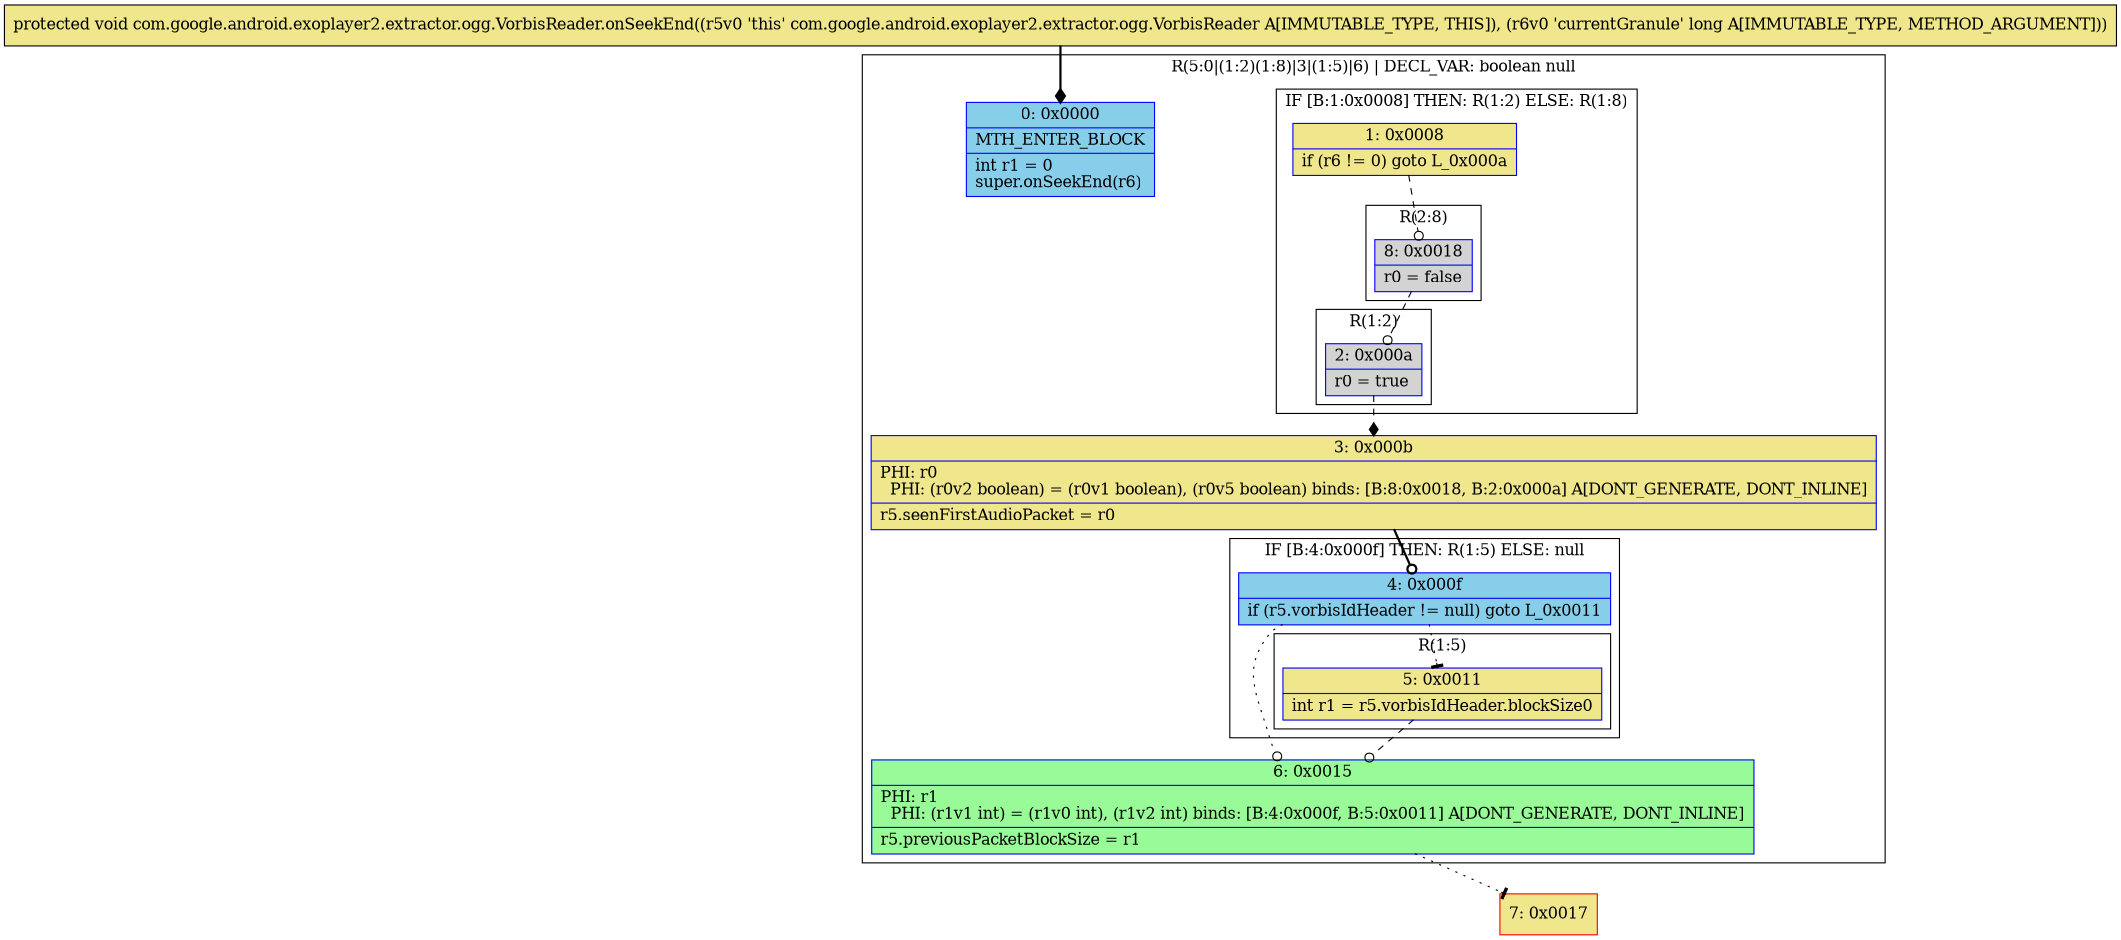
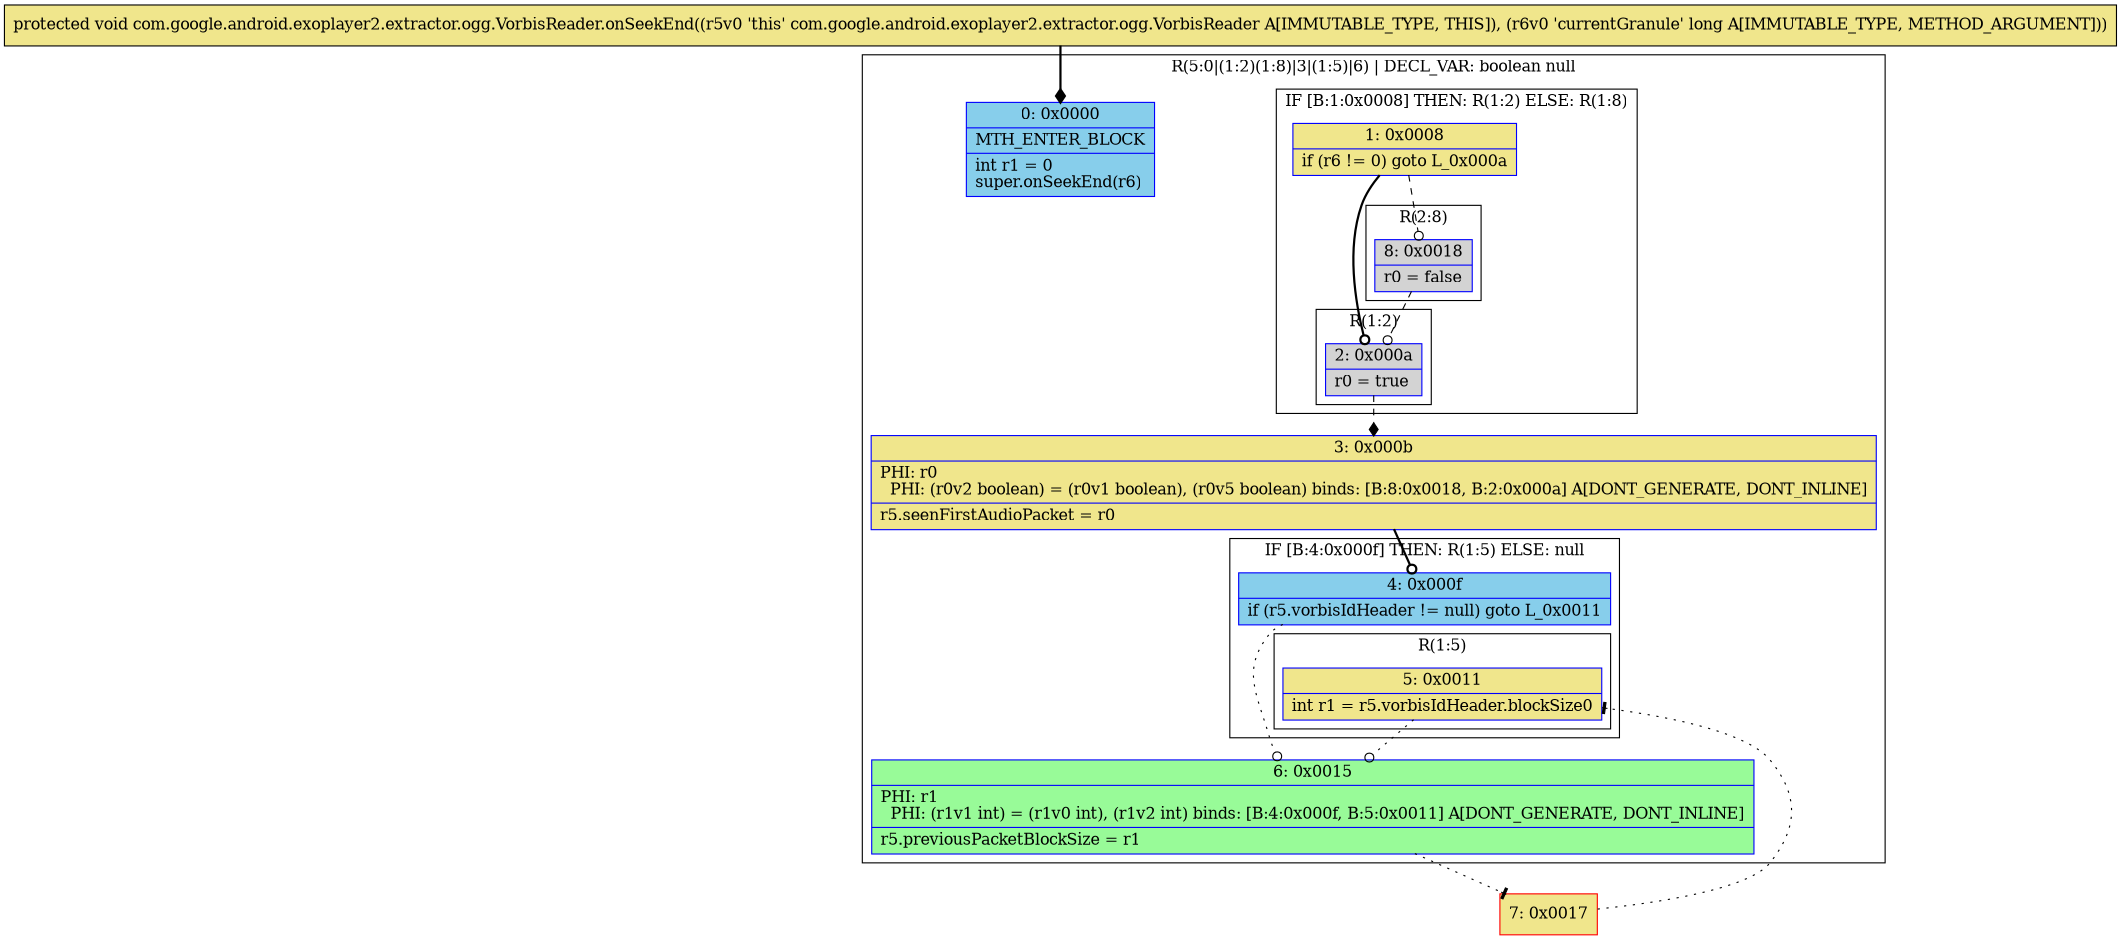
none -> (1354, 252)
(1433, 644) -> (1791, 815)
(1384, 745) -> (1384, 745)
